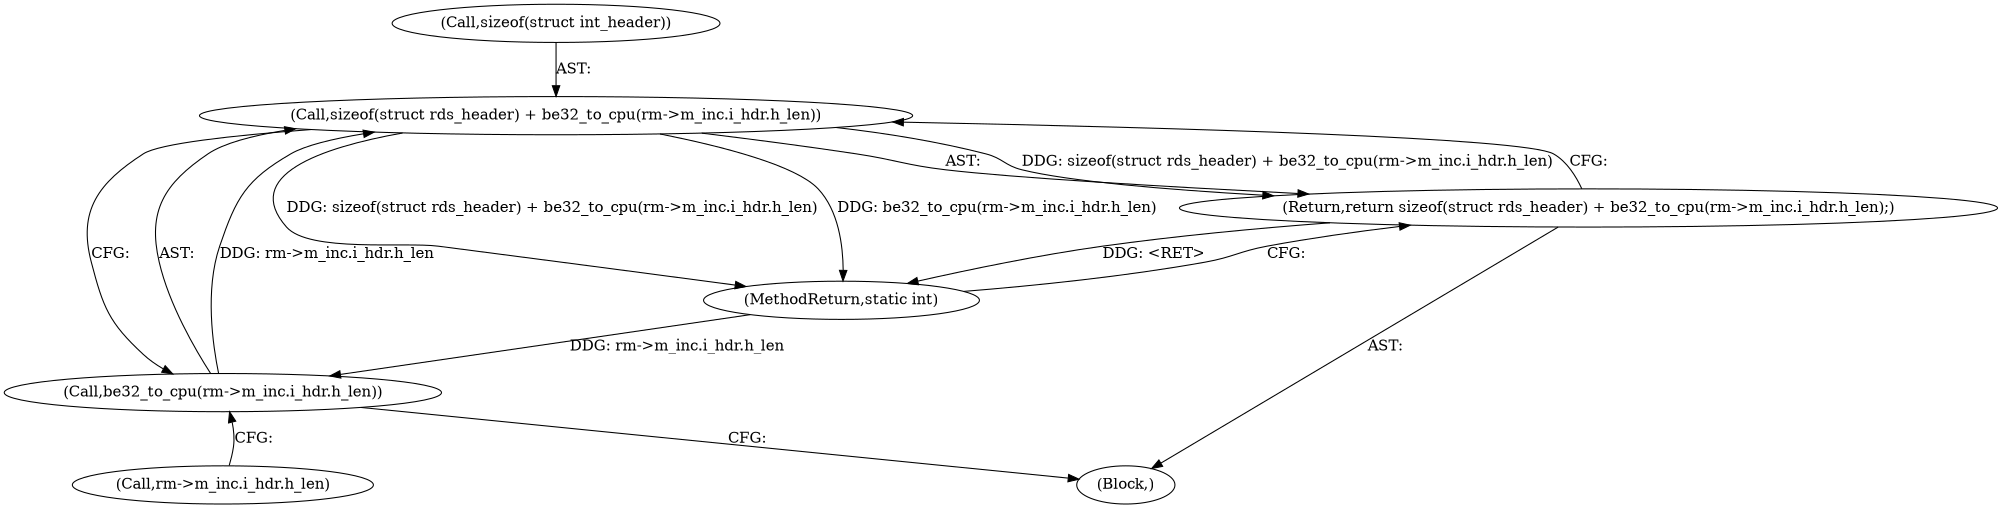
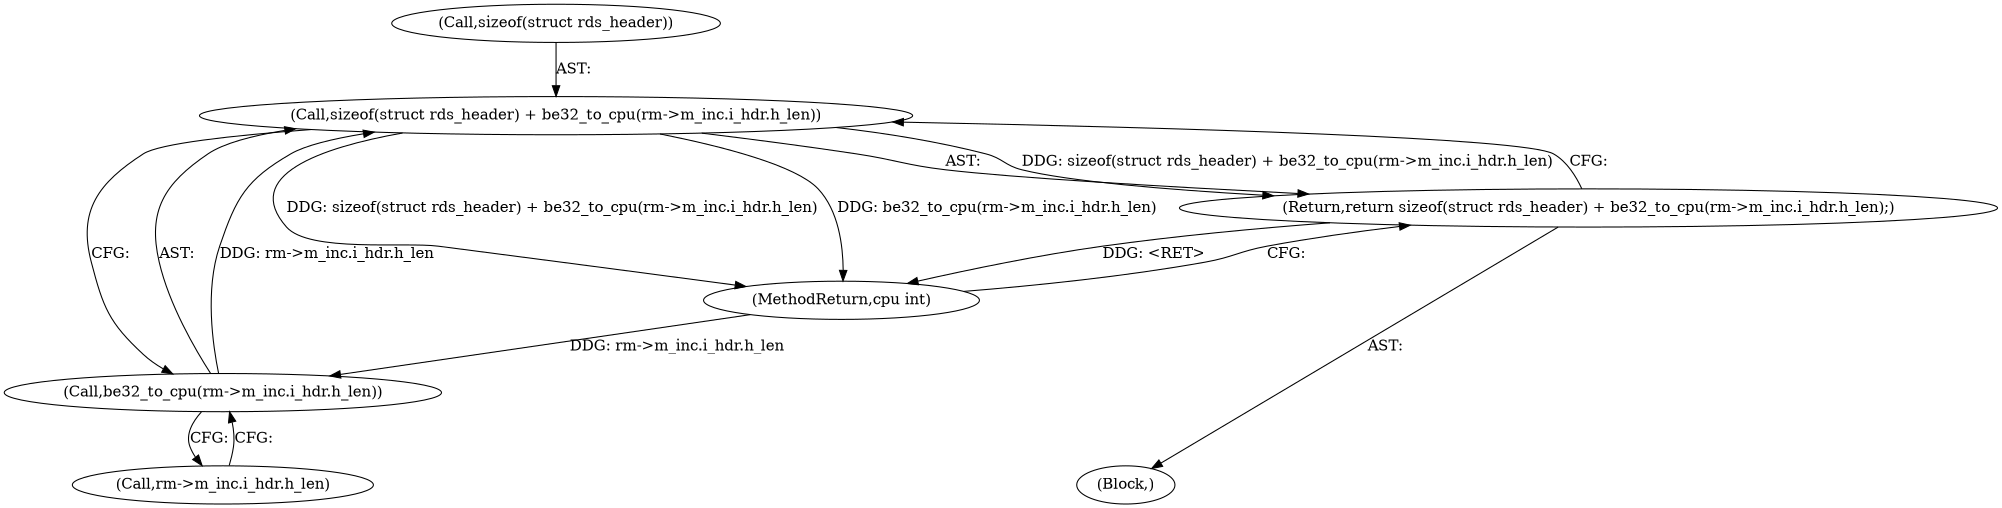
(556, 23) -> (556, 23)
(841, 300) -> (841, 300)
(714, 443) -> (189, 433)
